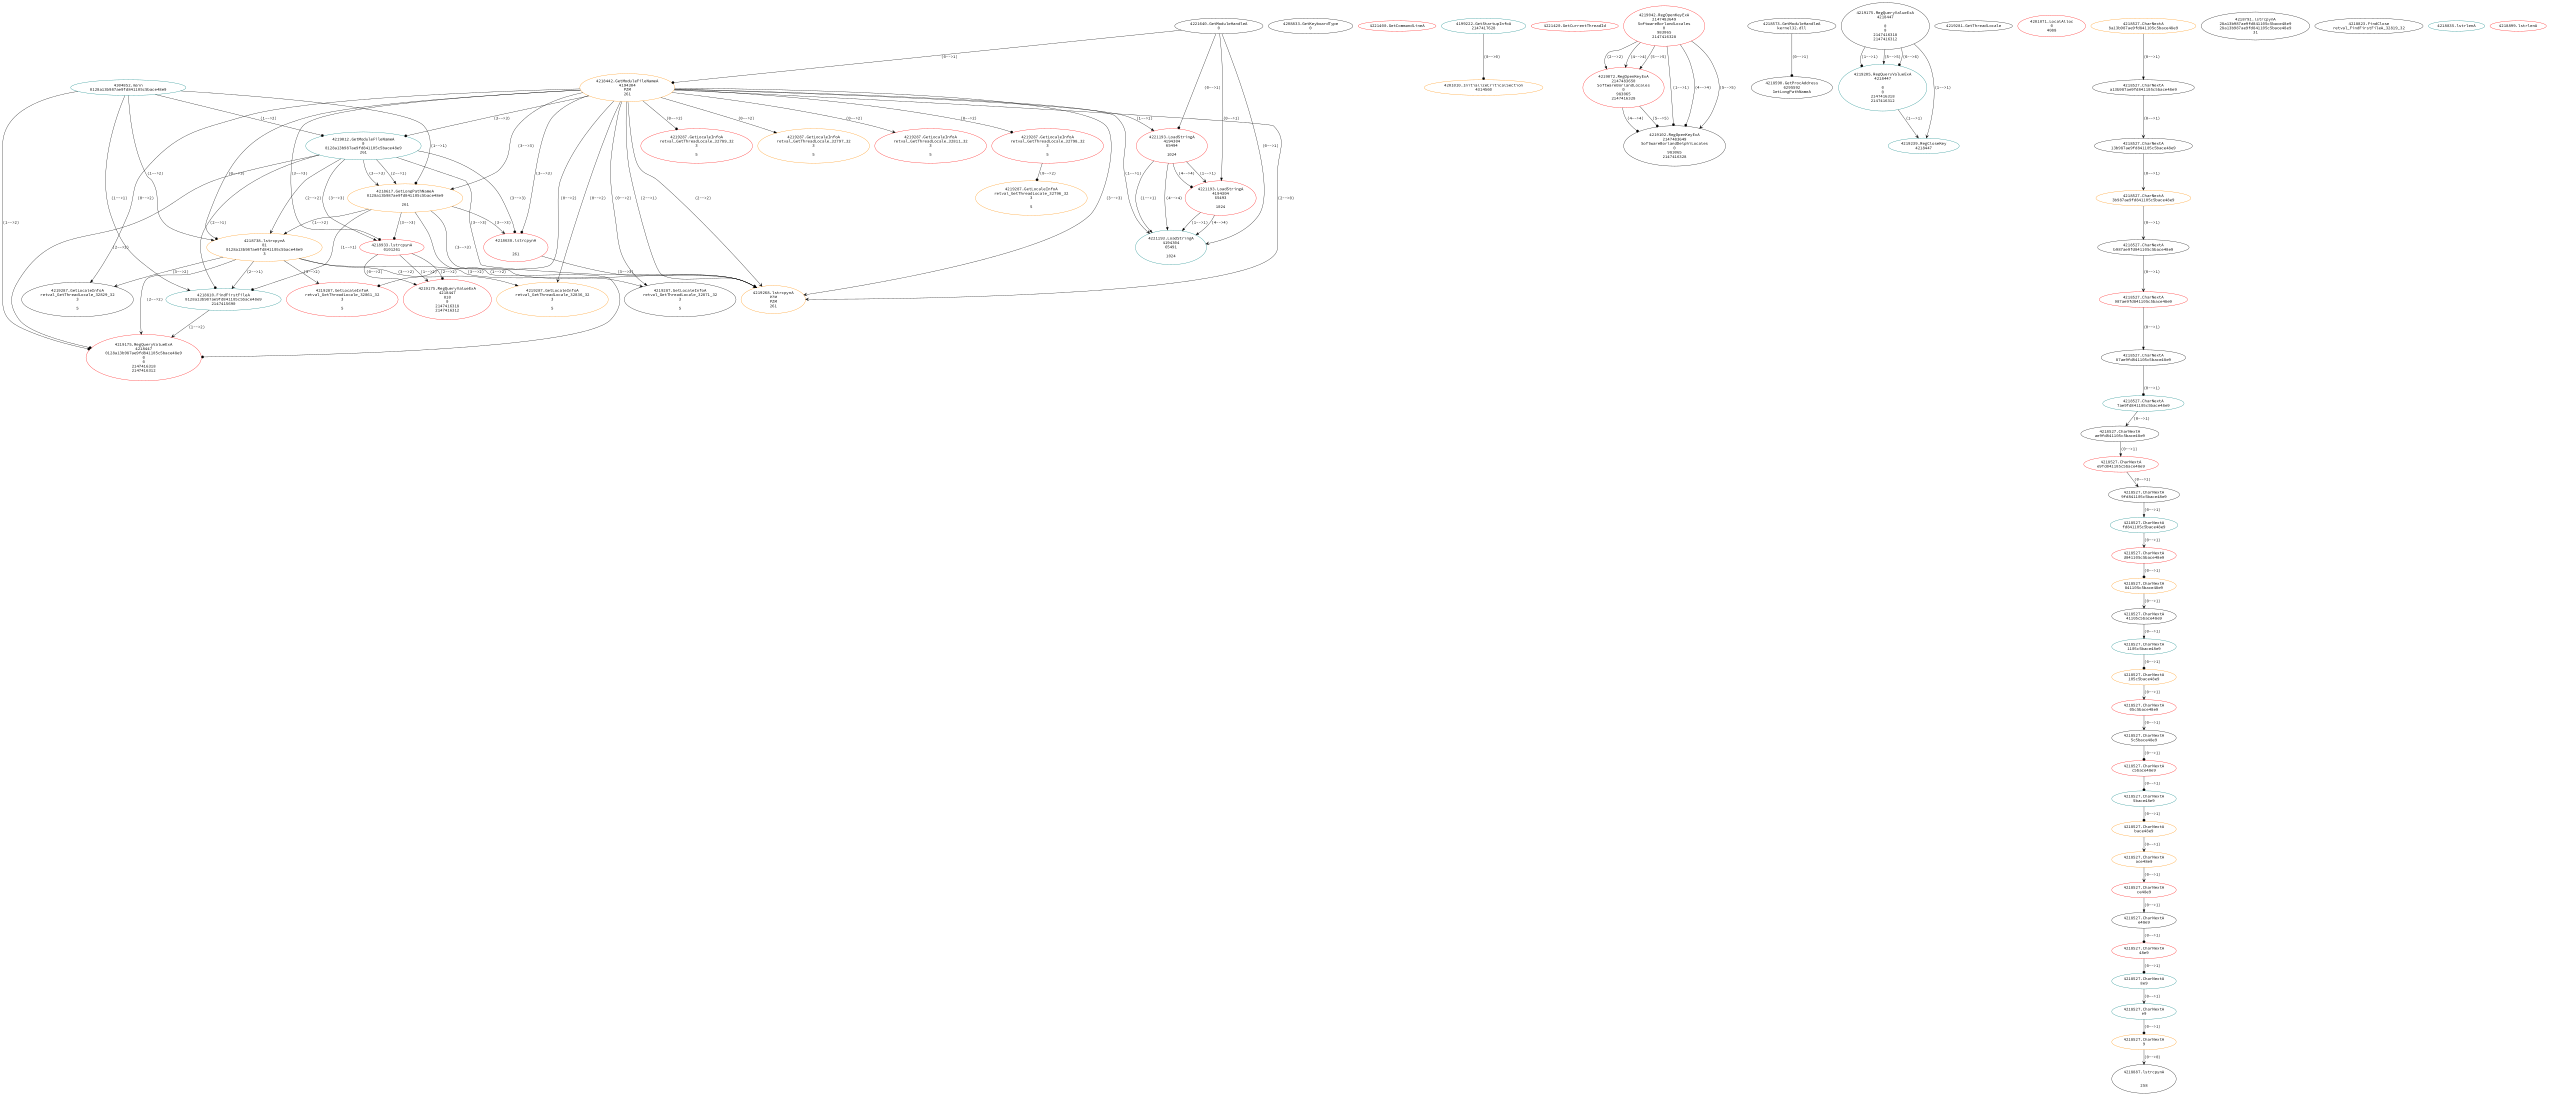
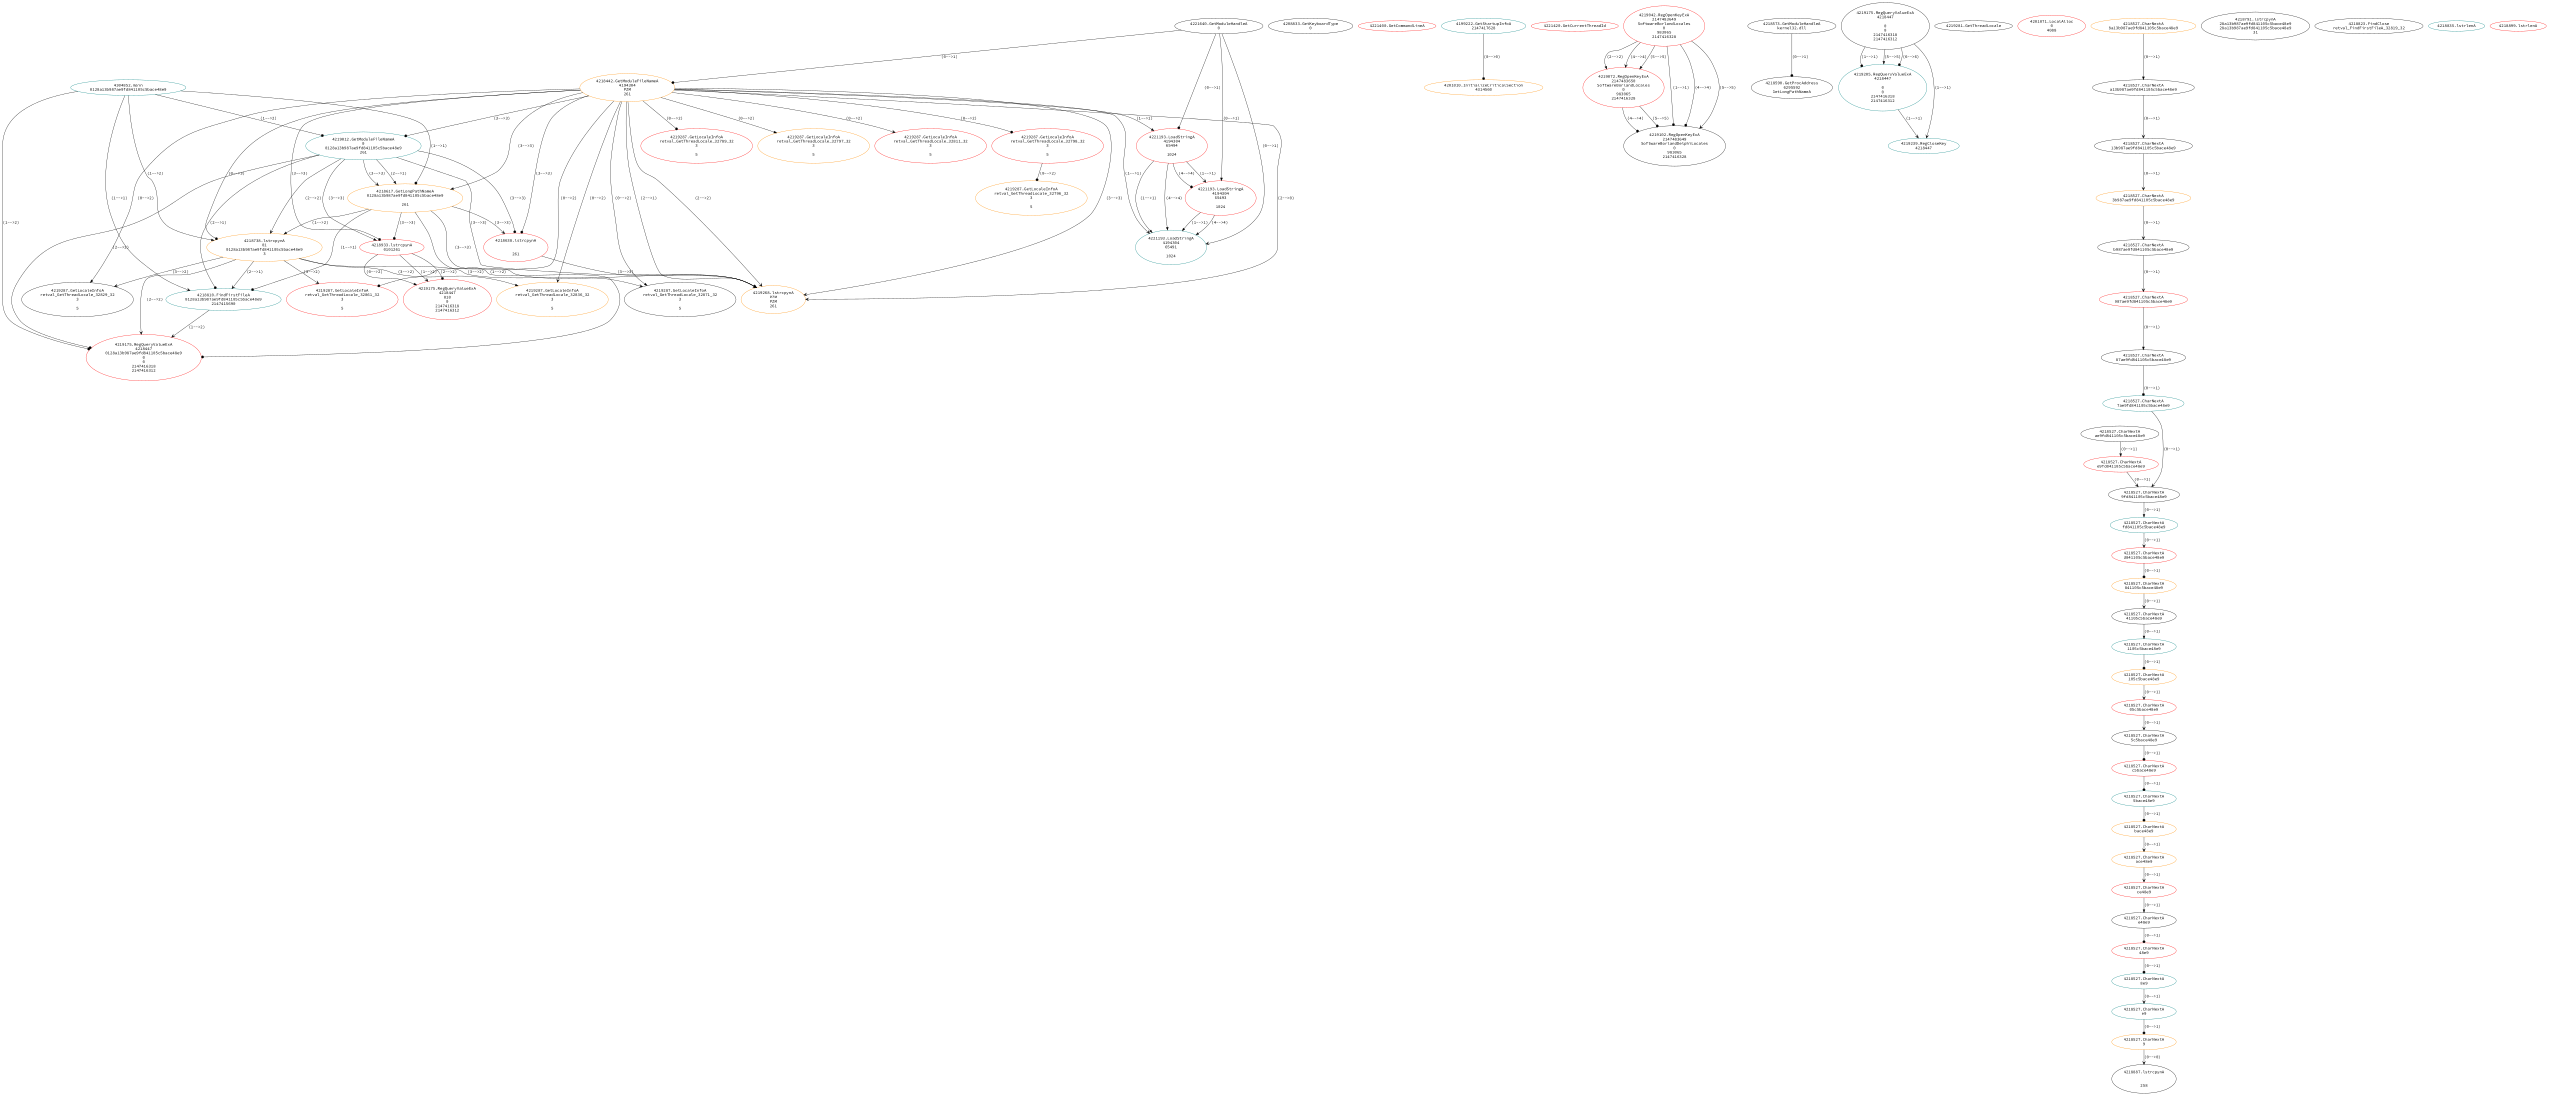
(2133, 417) -> (2163, 447)
